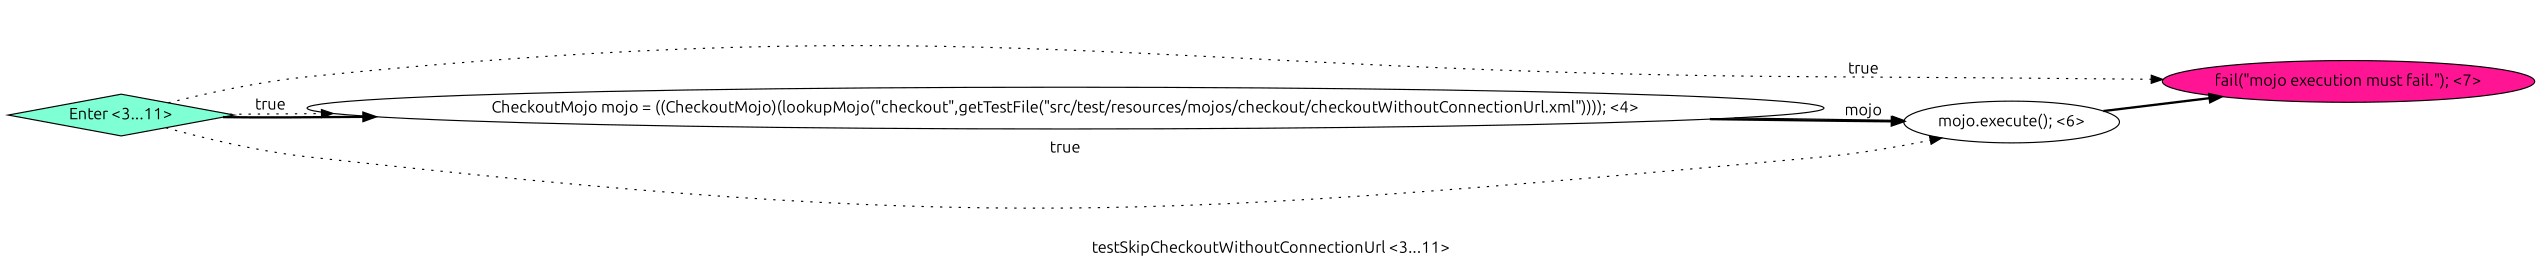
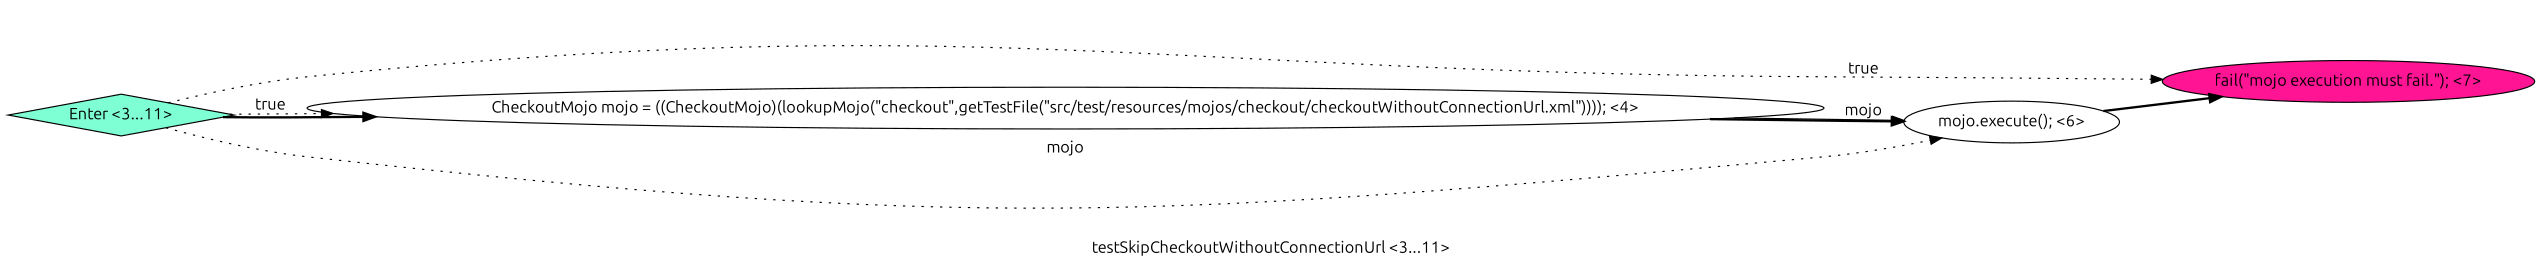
(1066, 148) -> (1066, 148)
